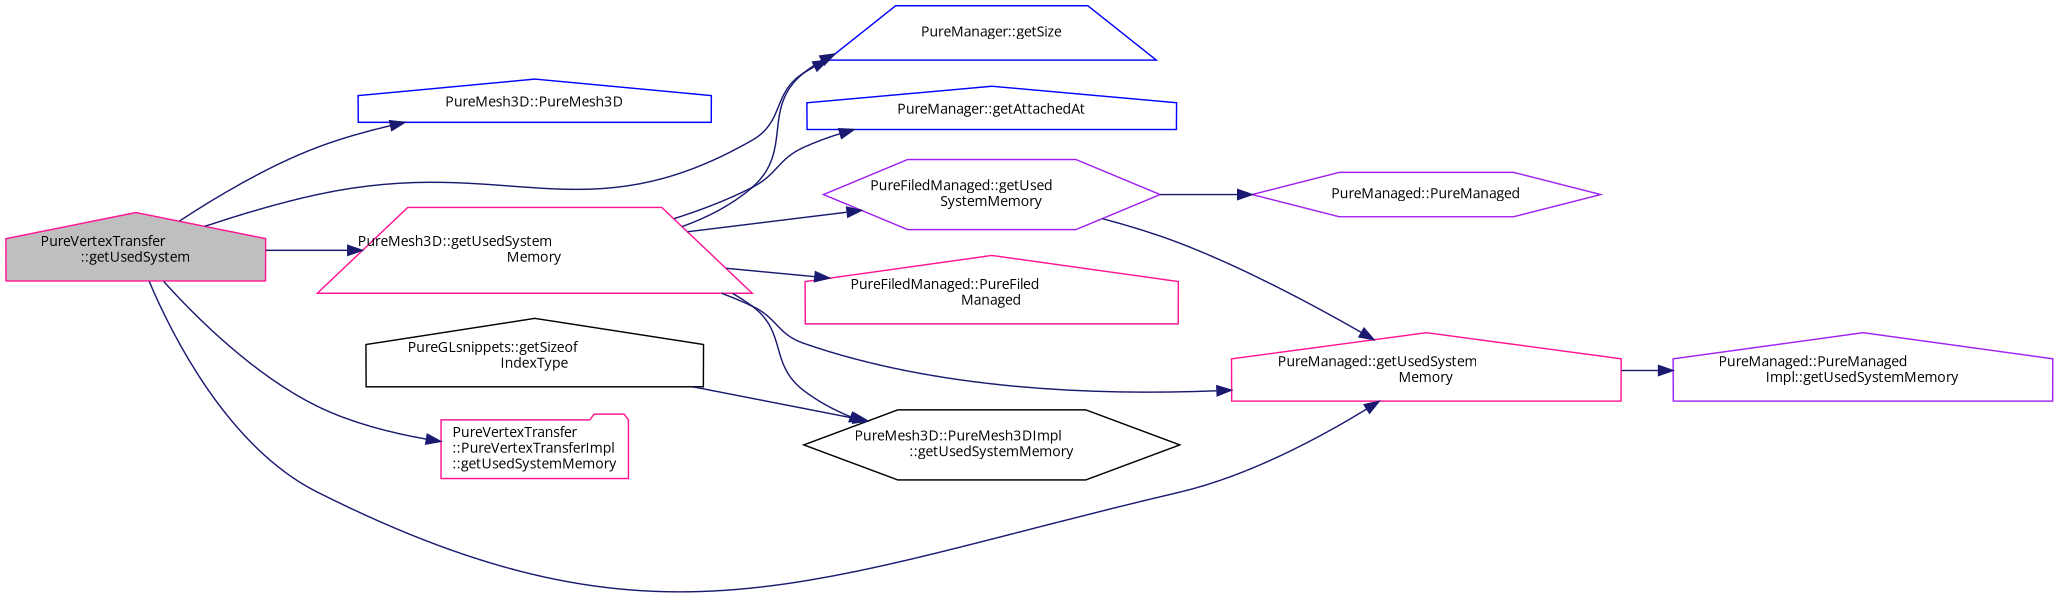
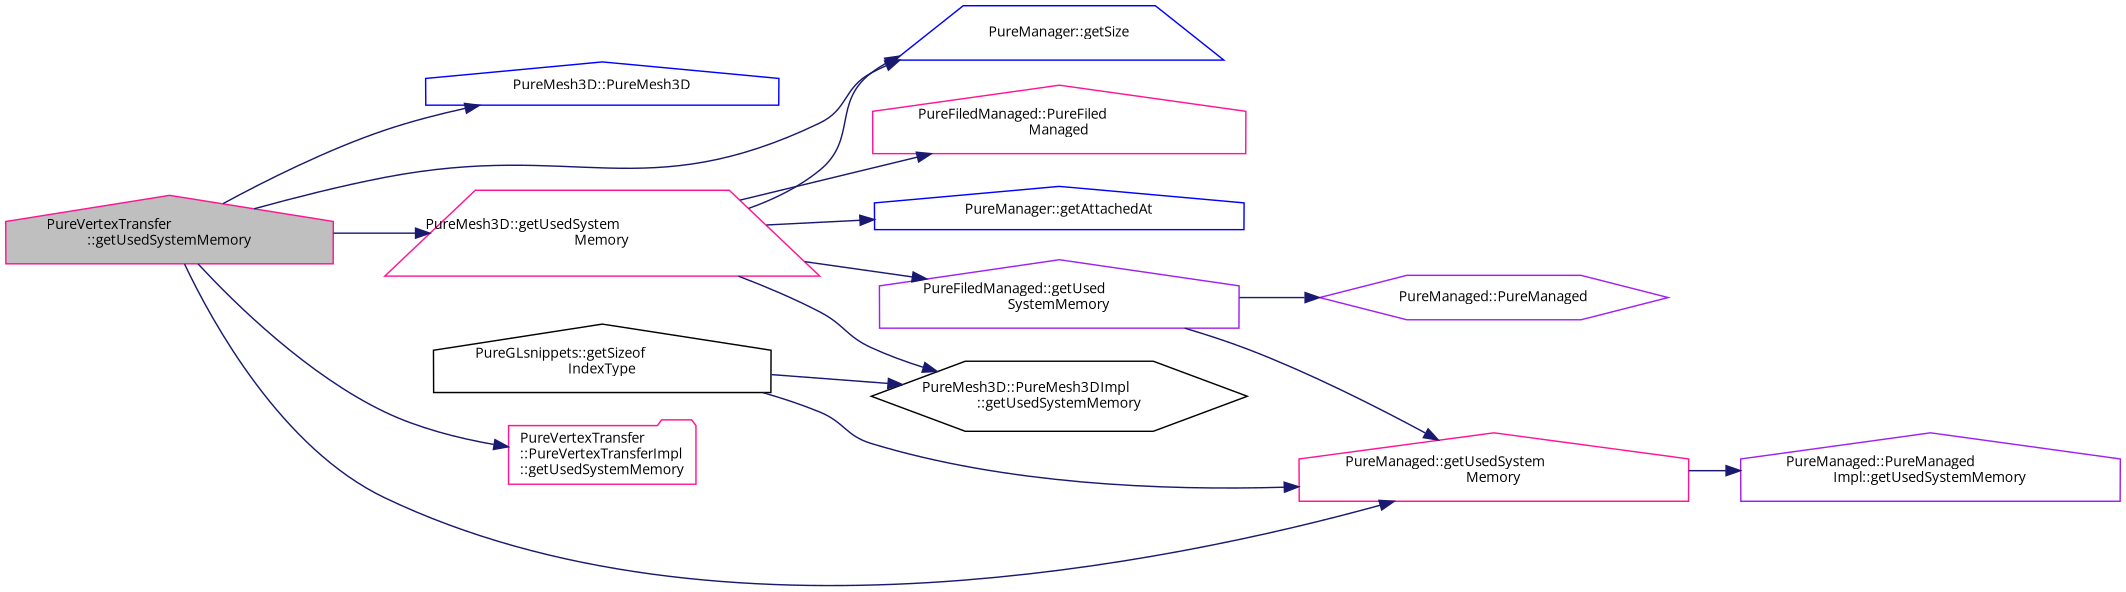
(992, 195) -> (1059, 298)
(136, 250) -> (170, 233)
(960, 380) -> (1016, 474)
